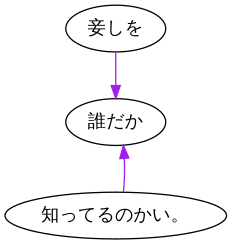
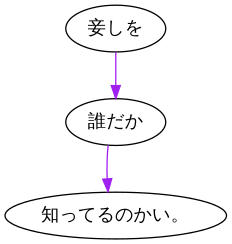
(124, 175) -> (107, 162)
